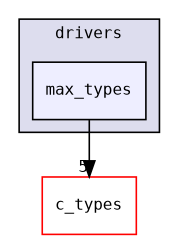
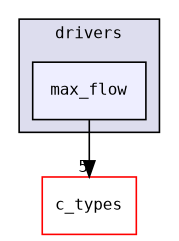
(89, 91) -> (89, 91)
